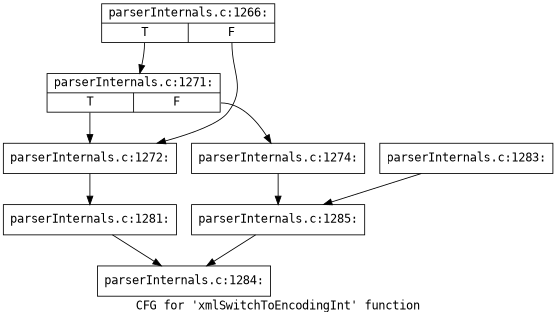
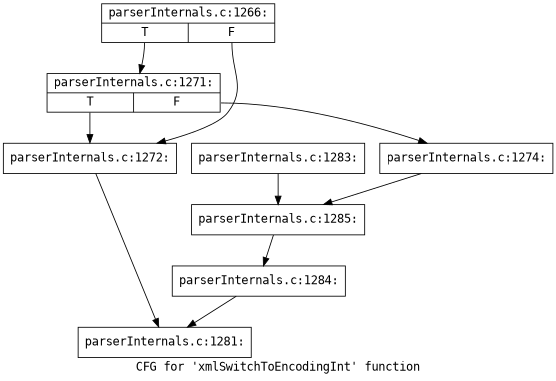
(133, 248) -> (215, 309)
